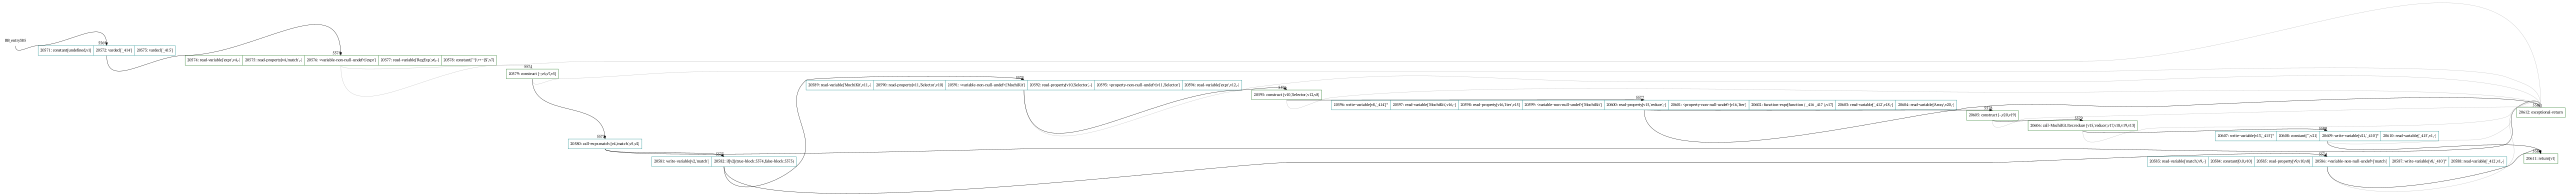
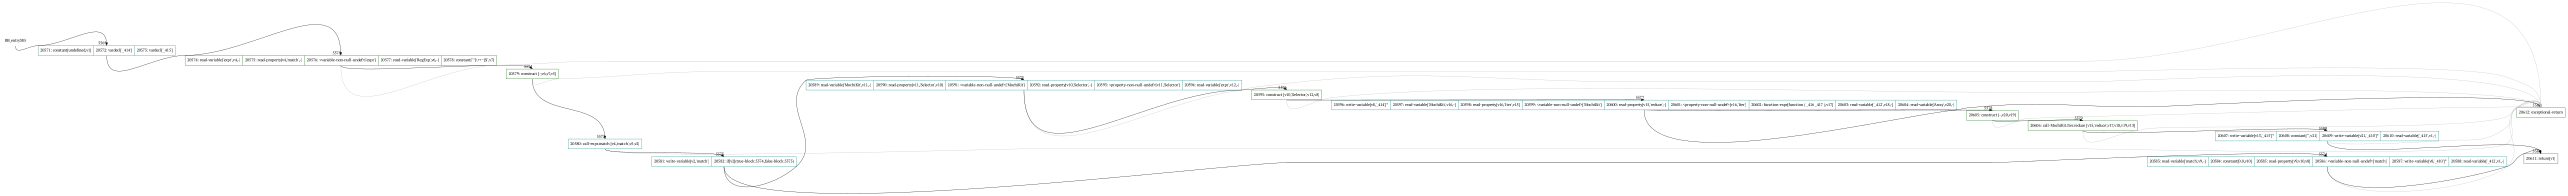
(435, 67) -> (435, 67)
(1589, 149) -> (1589, 149)
